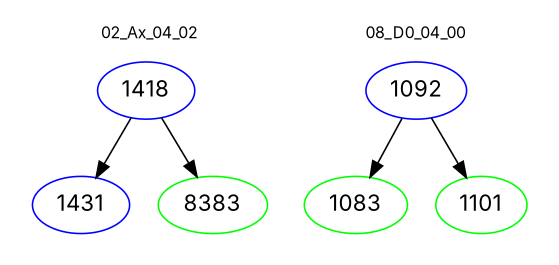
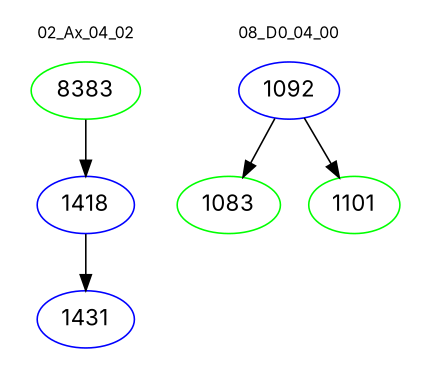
(175, 141) -> (86, 140)
